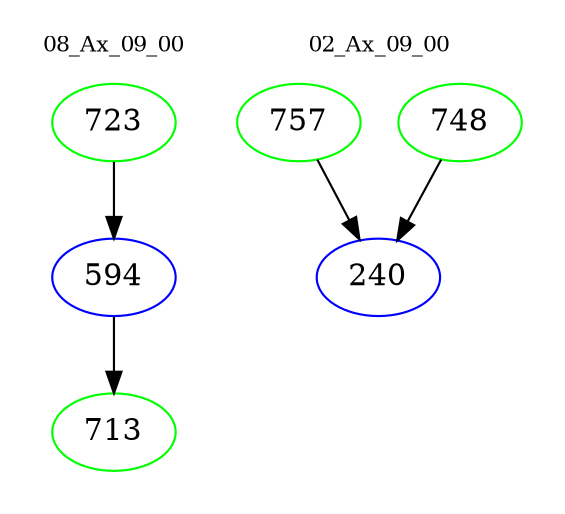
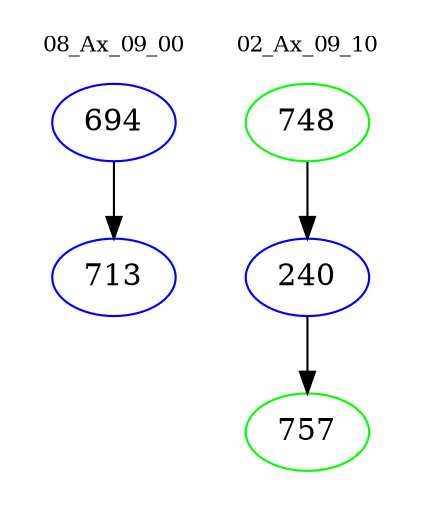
(379, 46) -> (307, 46)
(114, 123) -> none
(333, 190) -> (307, 344)
(114, 277) -> (114, 123)
(114, 432) -> (114, 277)
